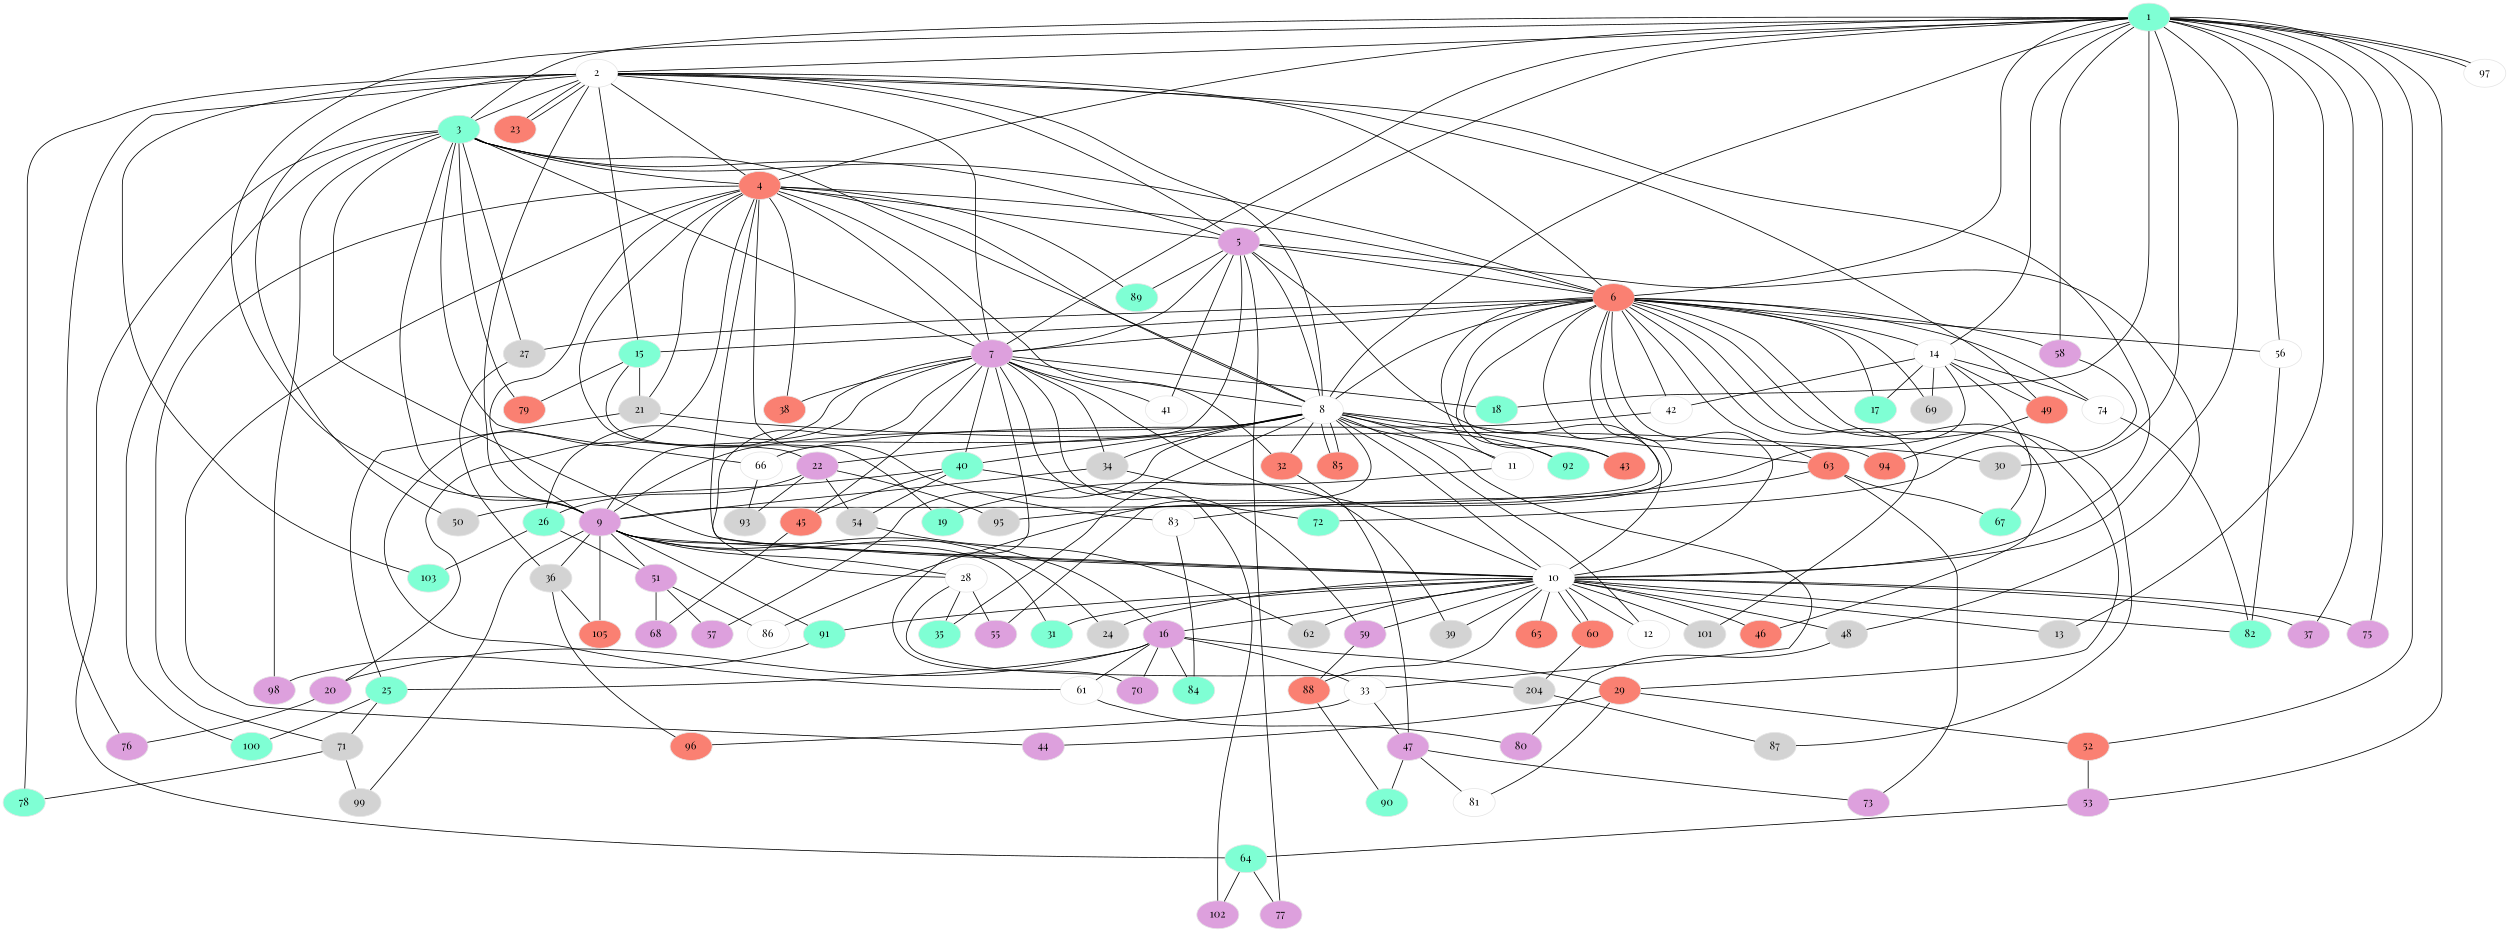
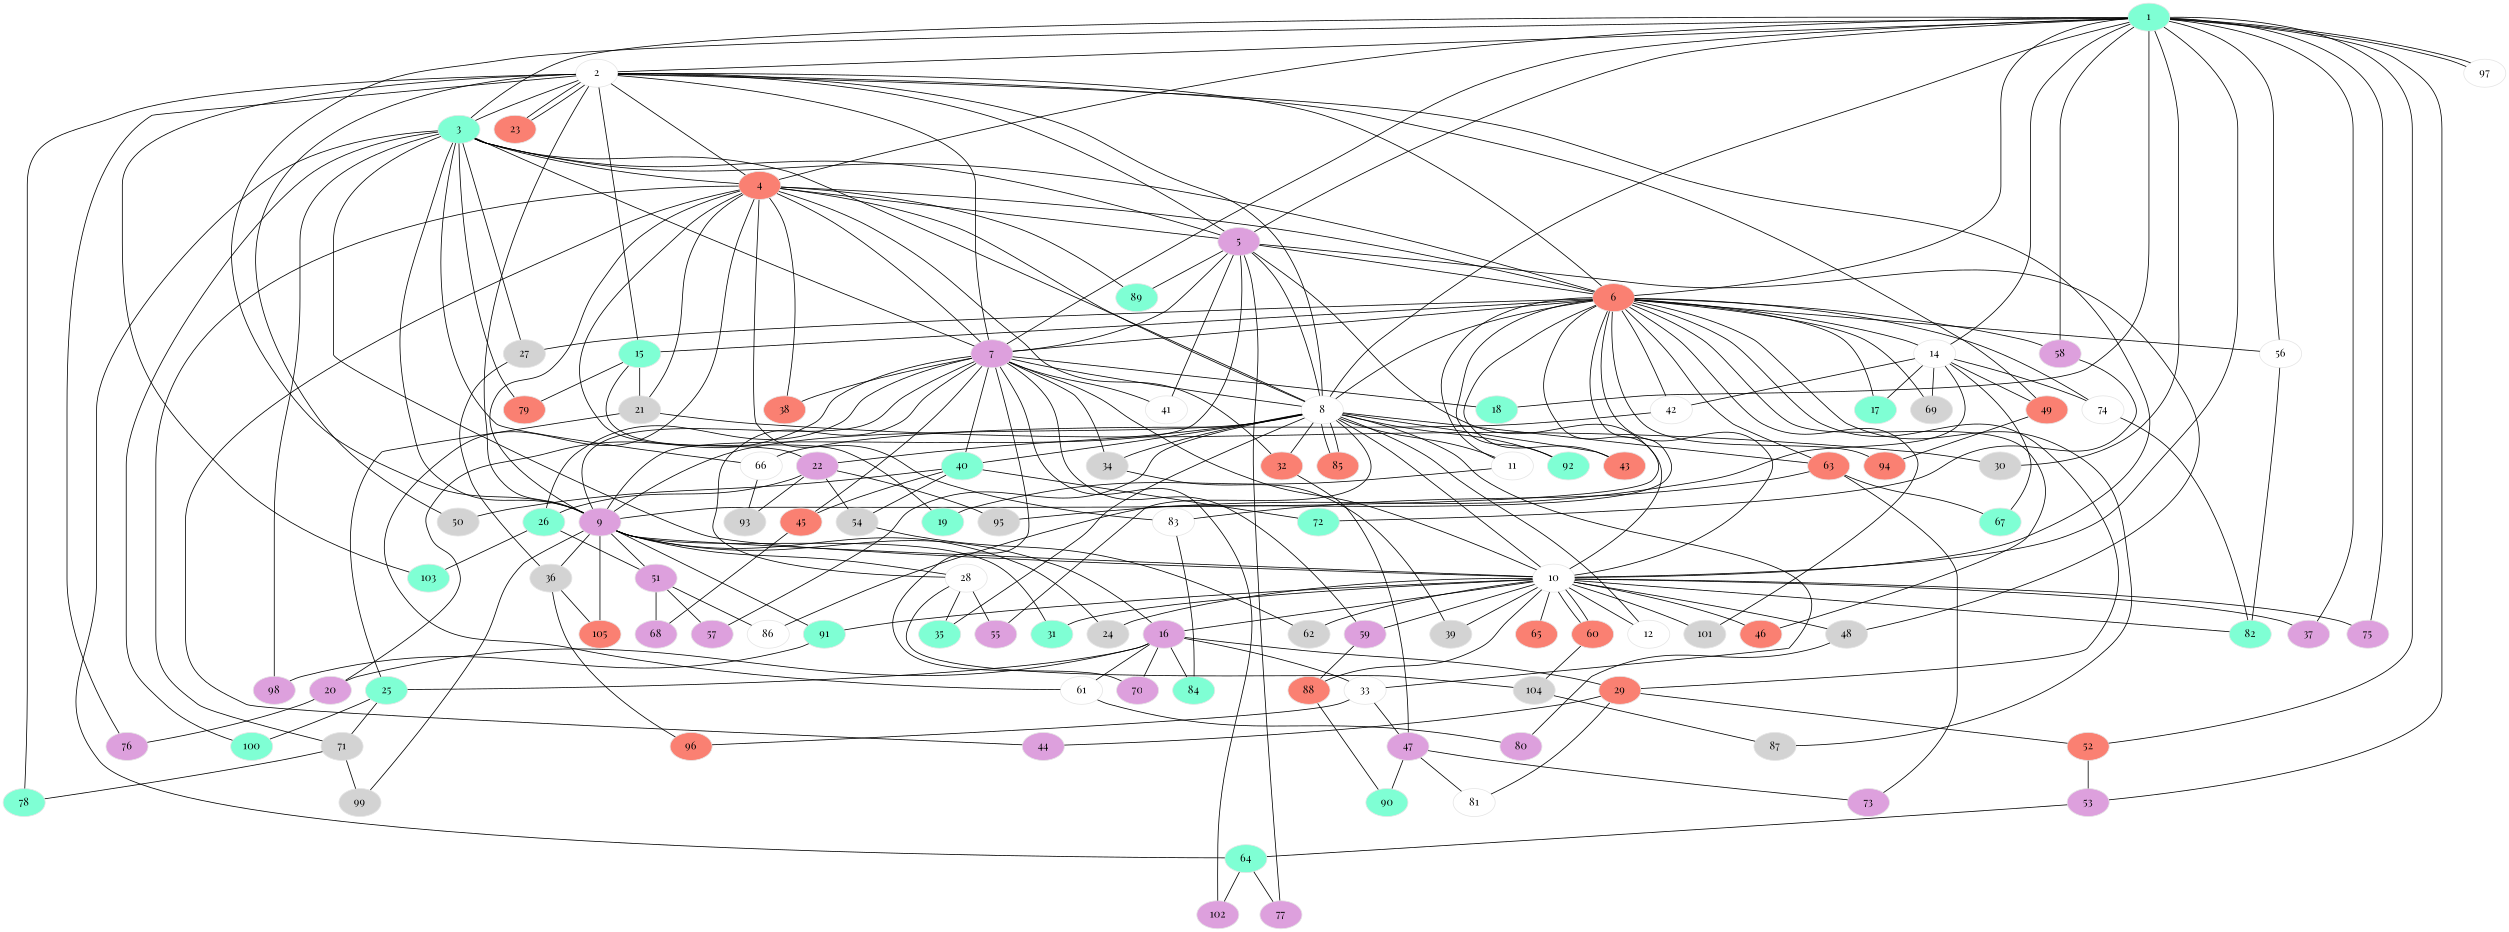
(854, 494) -> (747, 430)
(954, 555) -> none
(2059, 634) -> none
(1534, 690) -> (1534, 690)
